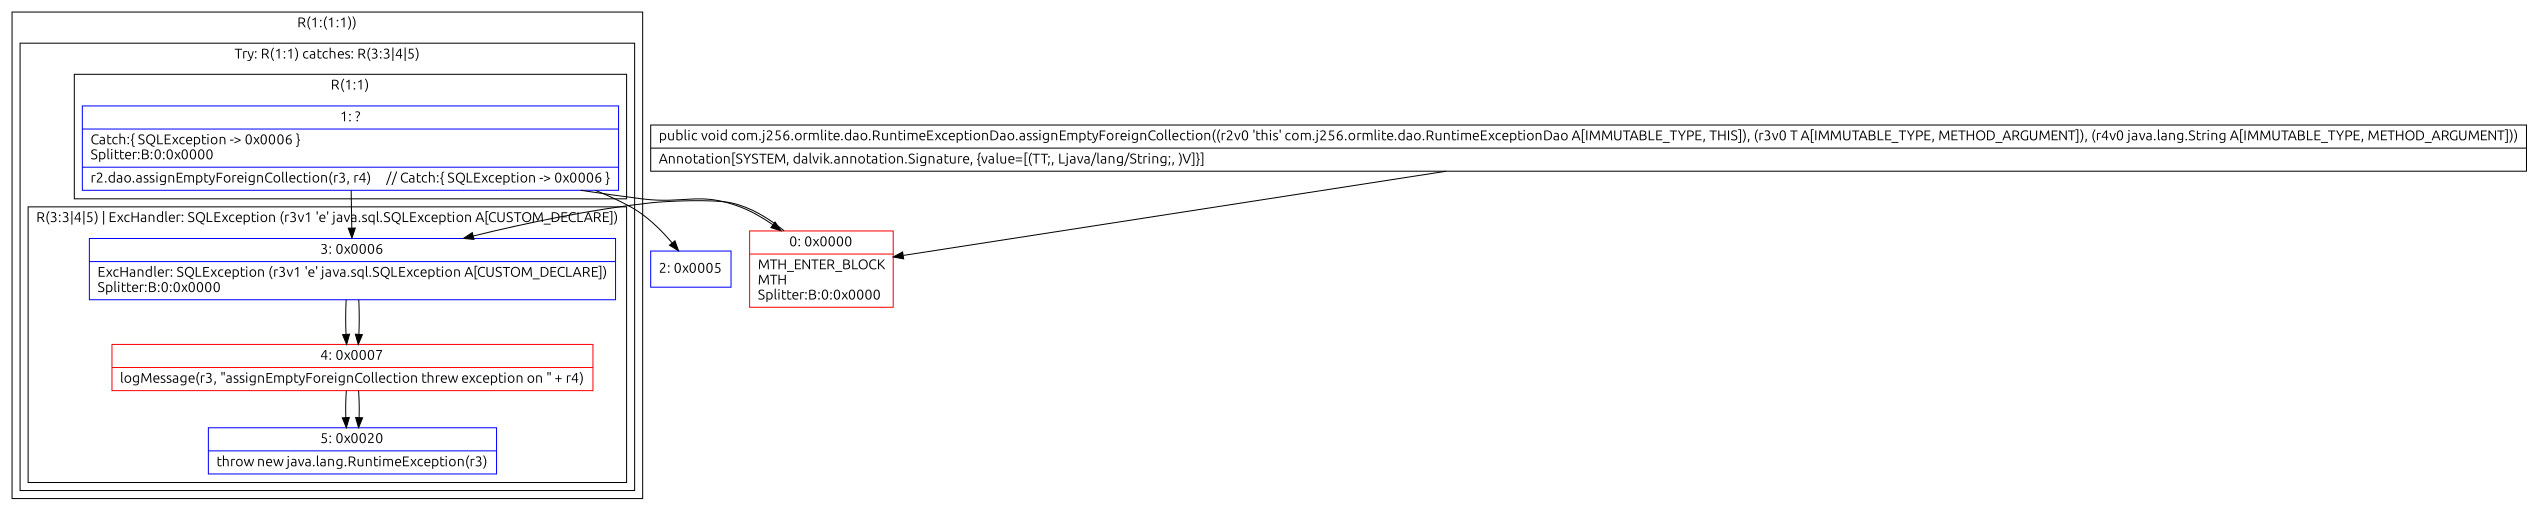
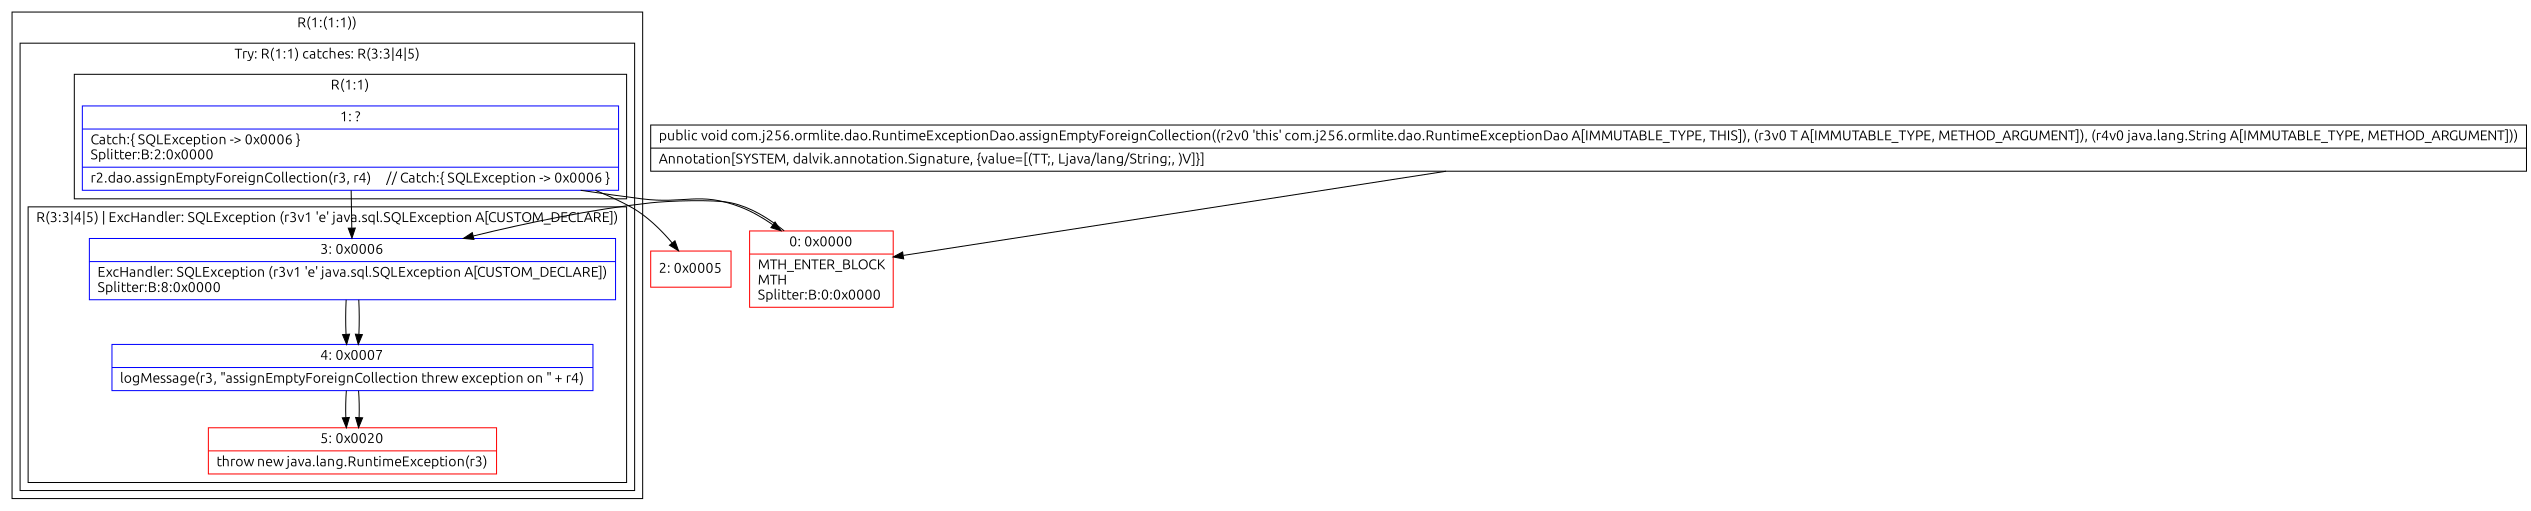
(153, 155) -> (153, 155)
(691, 269) -> (691, 269)
(160, 288) -> (160, 288)
(352, 368) -> (352, 368)
(352, 451) -> (352, 451)
